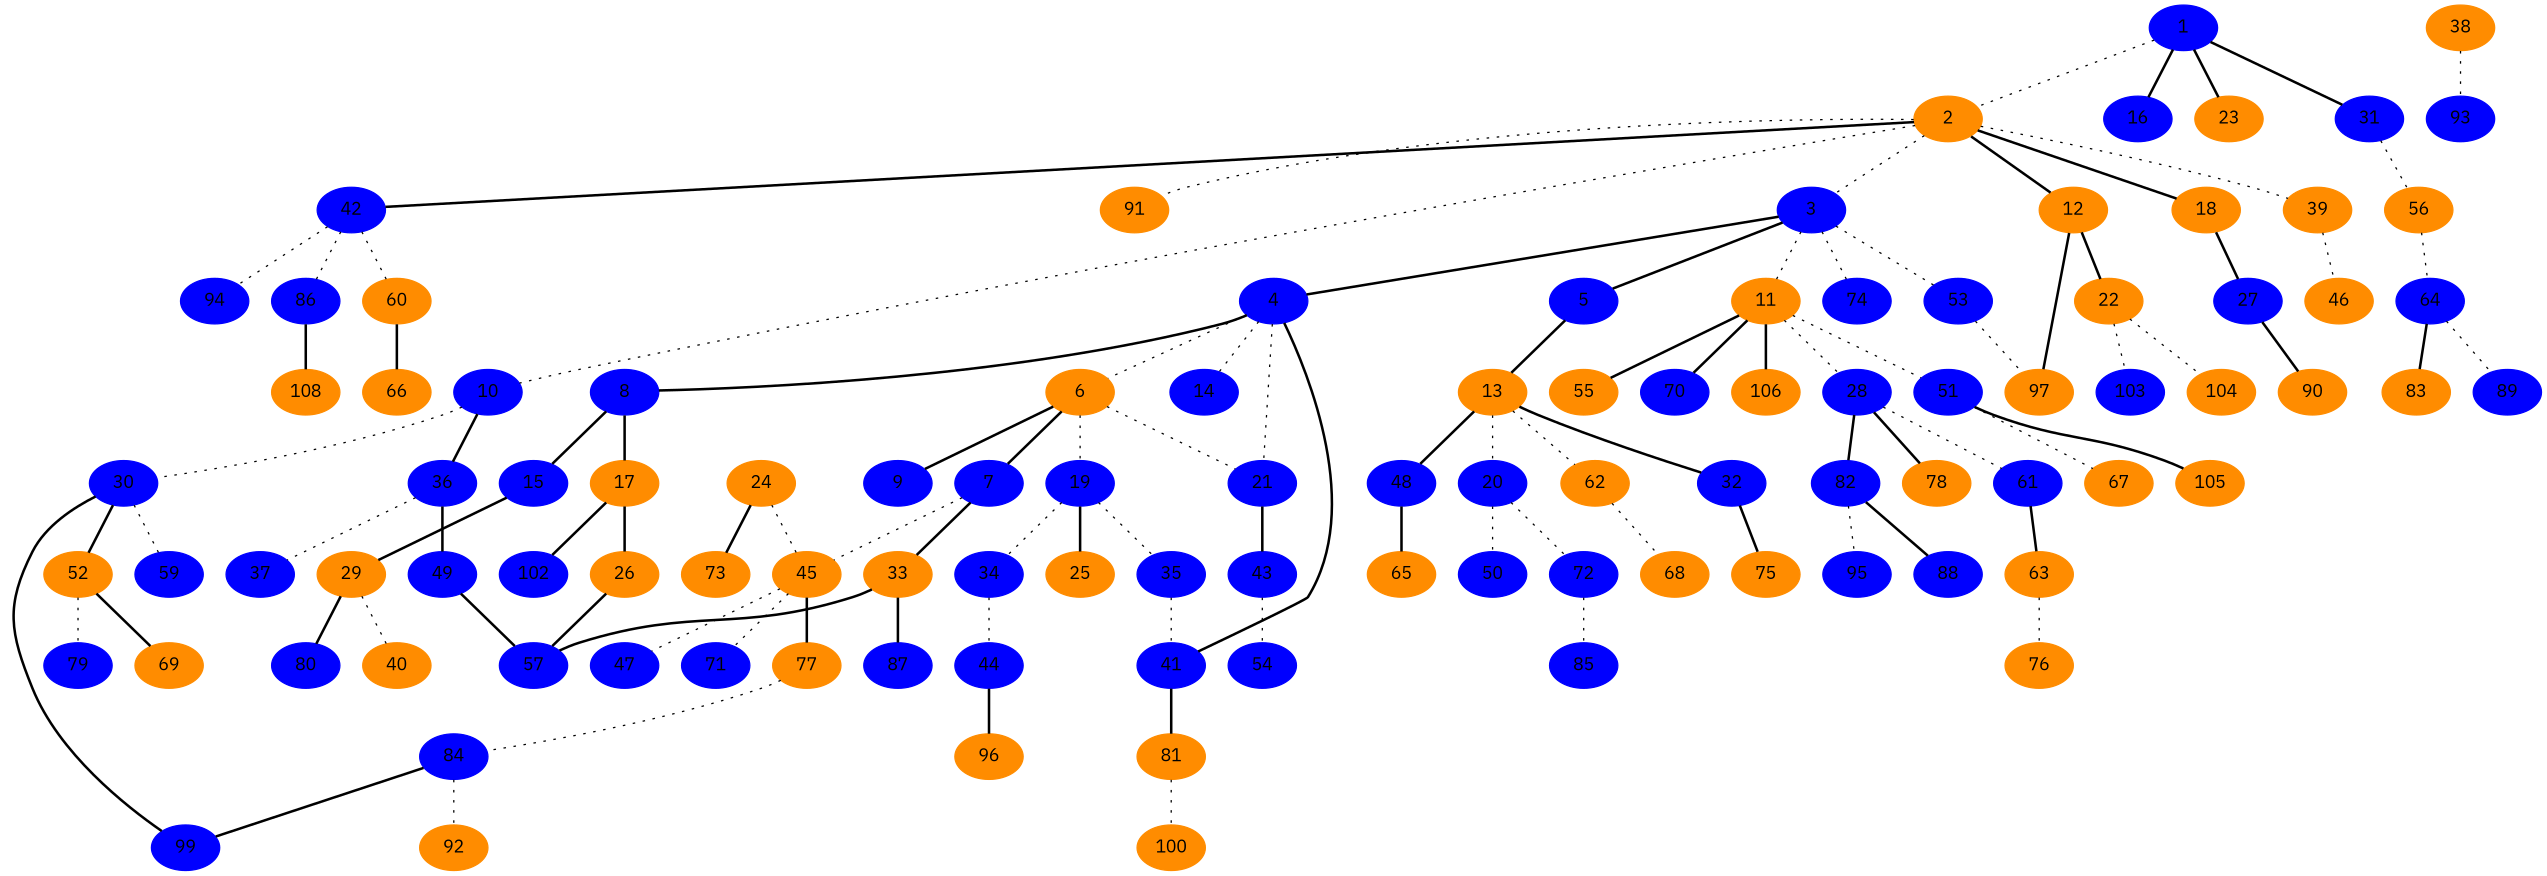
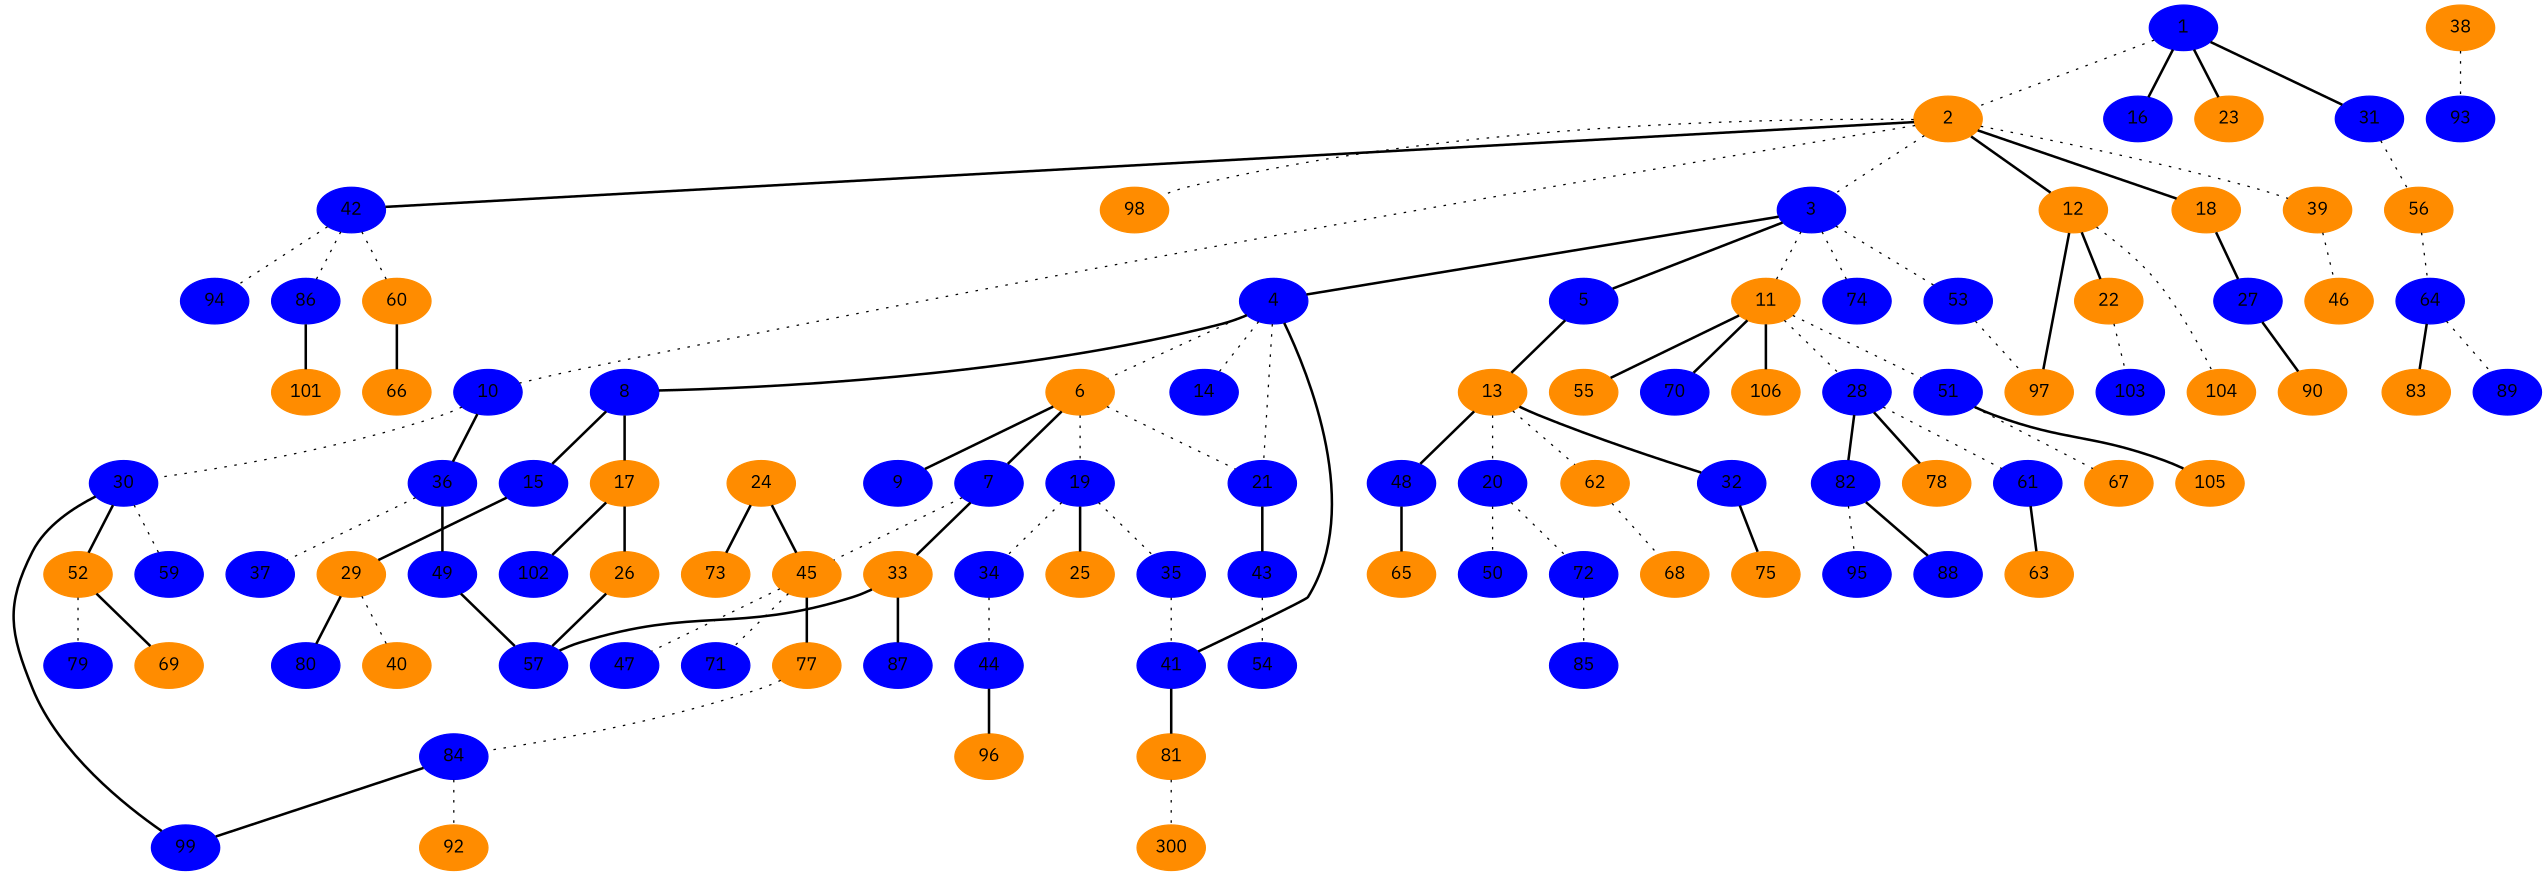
(1135, 210) -> (1135, 210)
(2165, 347) -> (2164, 290)
(306, 392) -> (306, 392)
(784, 529) -> (784, 529)
(2039, 666) -> none
(1171, 848) -> (1171, 848)
